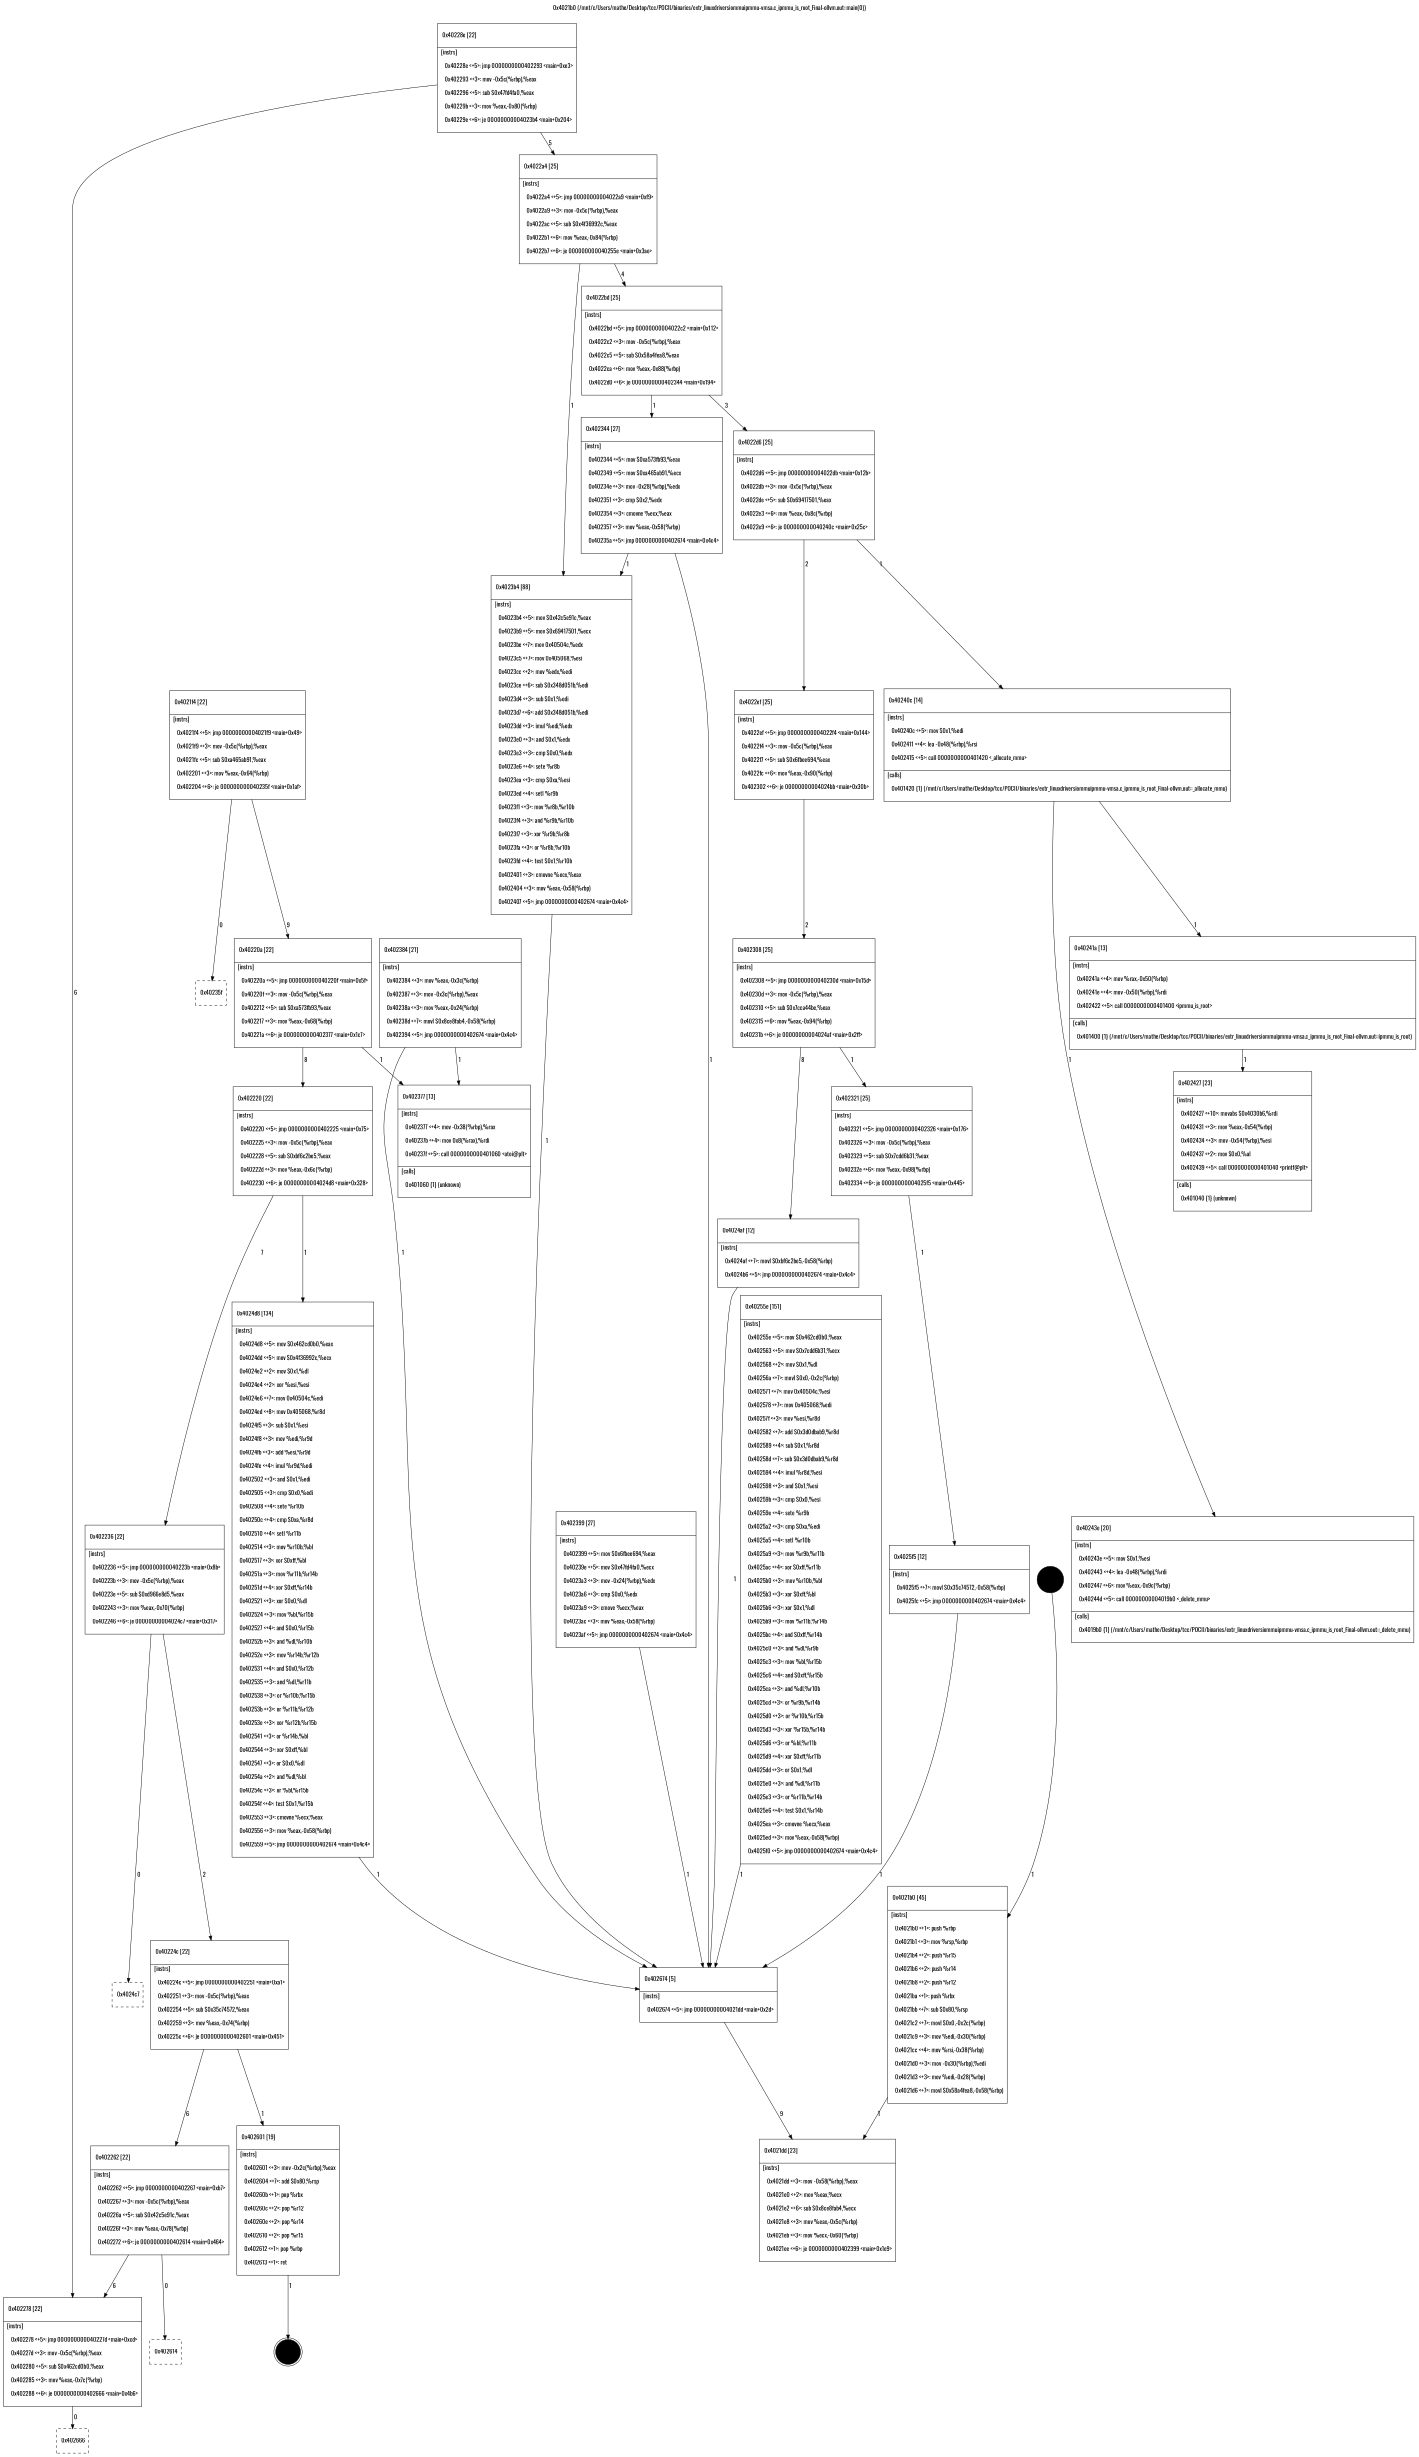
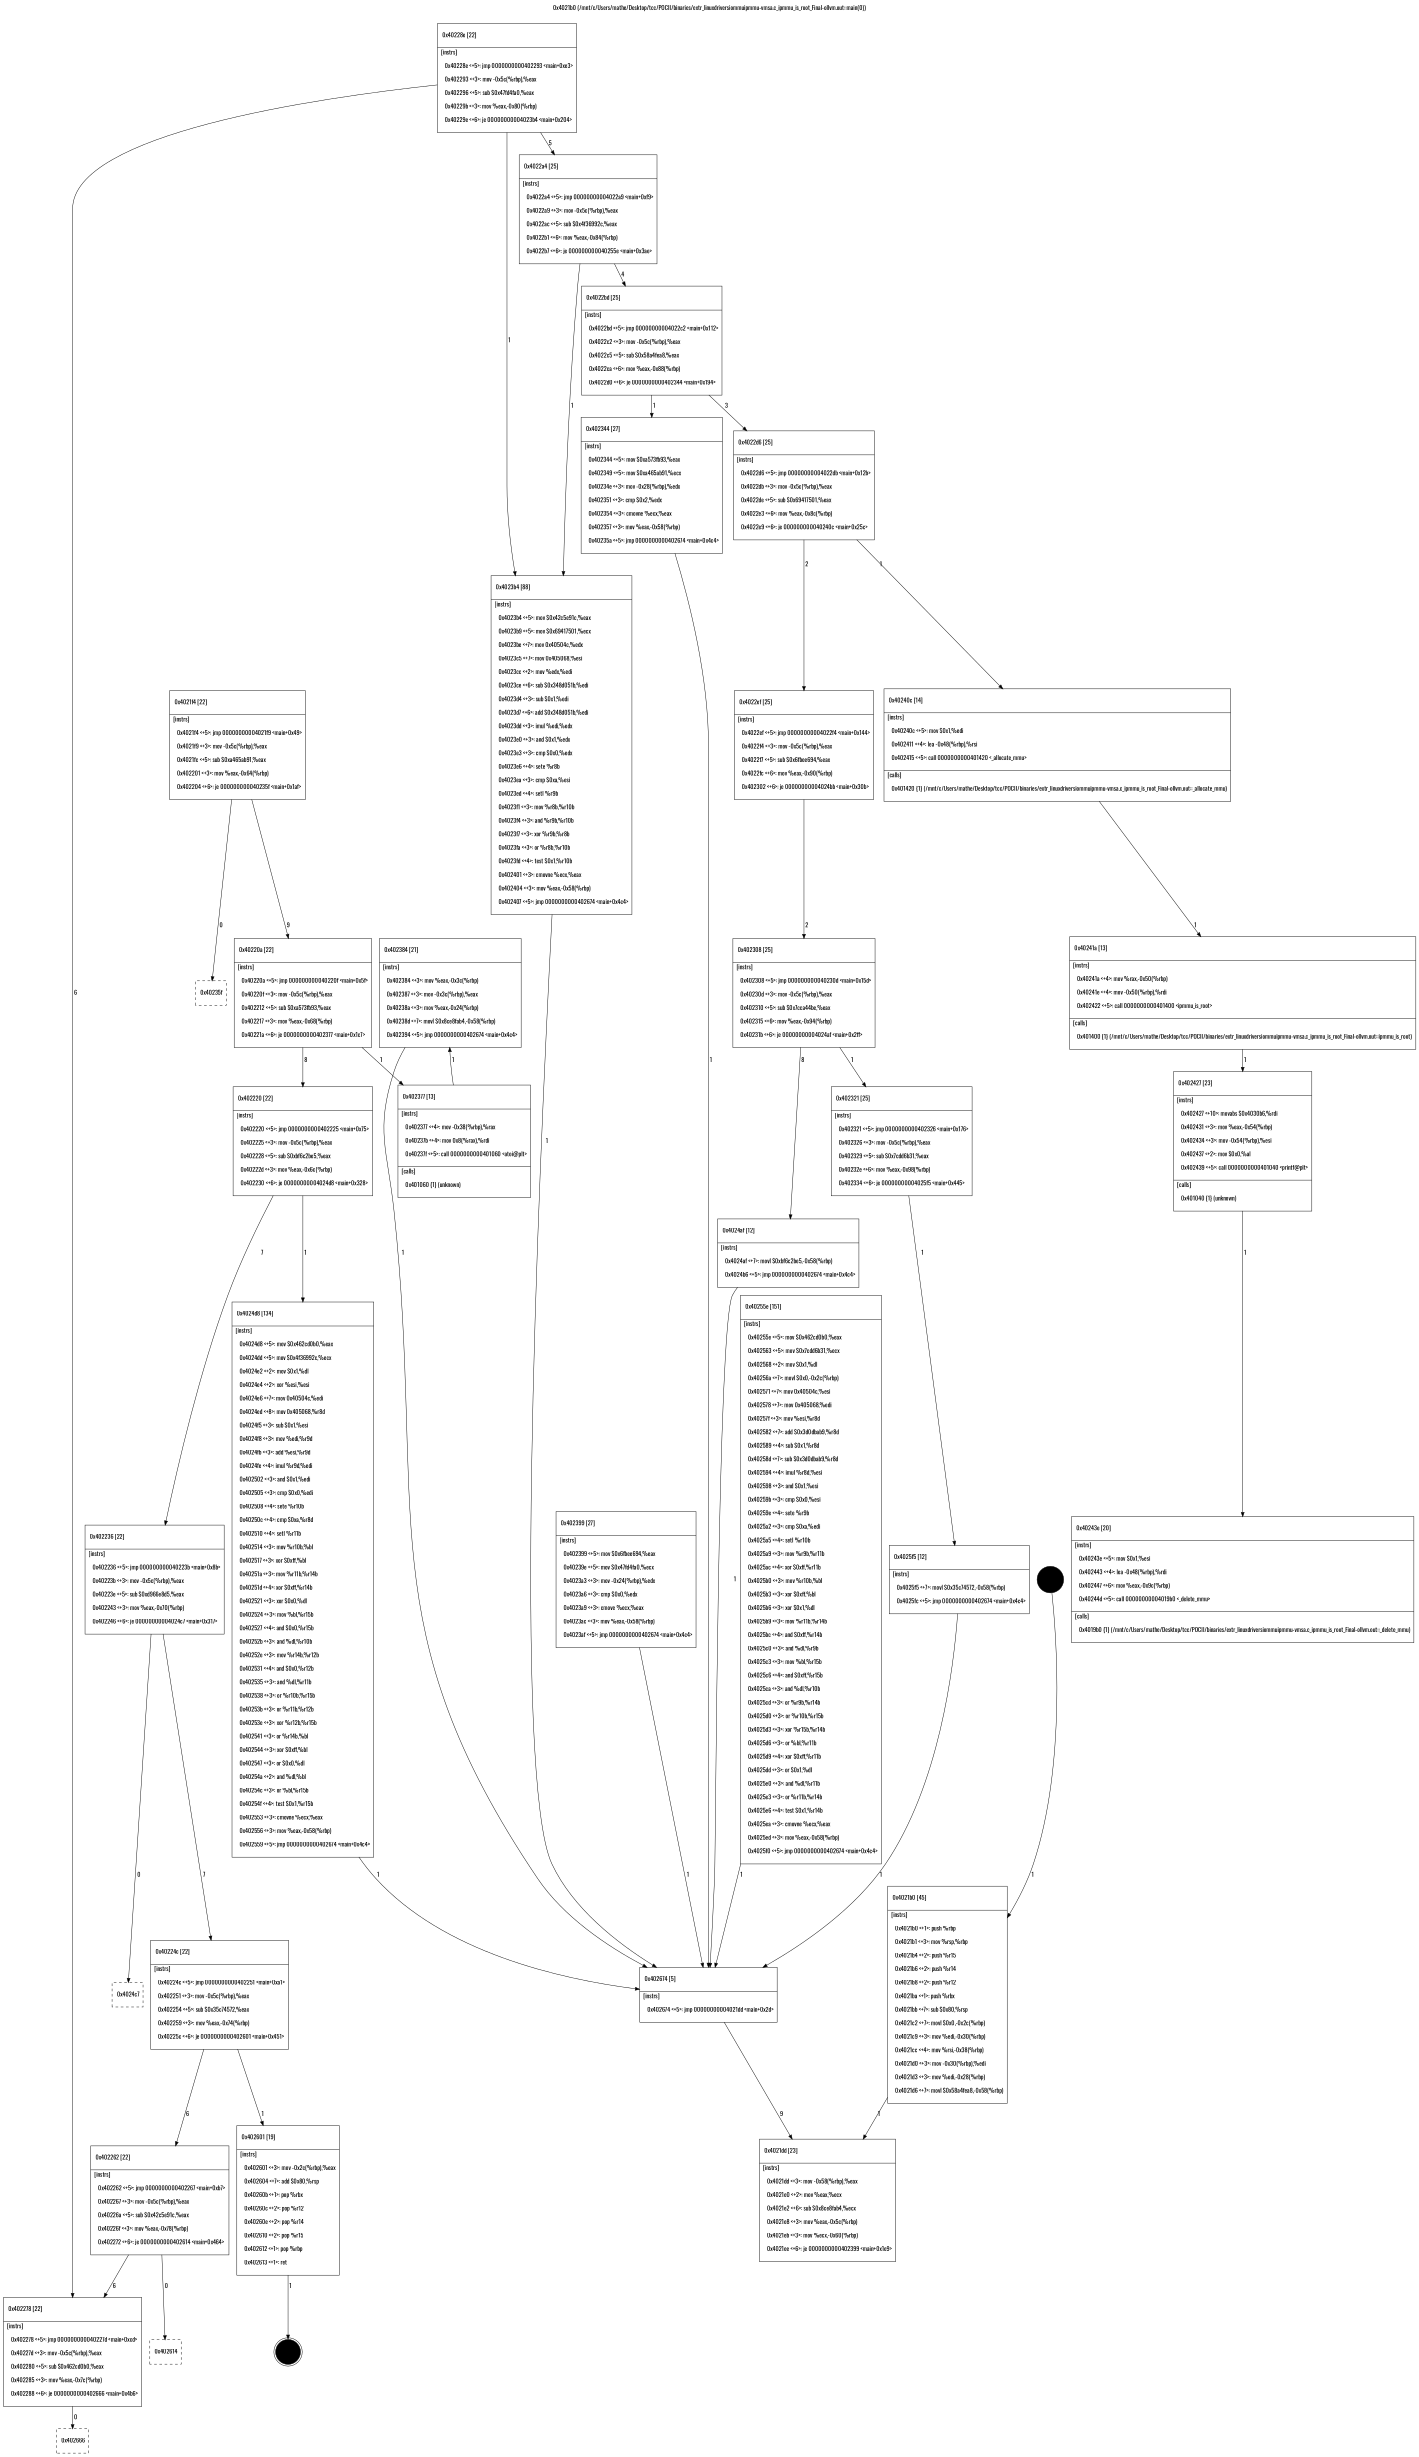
(625, 562) -> (507, 352)
(457, 1064) -> (451, 1068)
(1092, 1166) -> (1243, 1362)
(204, 1875) -> (204, 1875)
